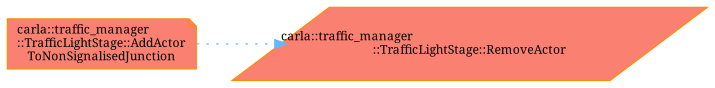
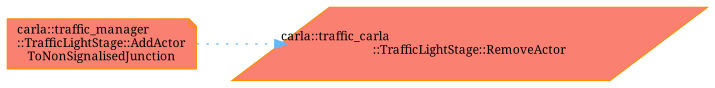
(470, 44) -> (470, 44)
